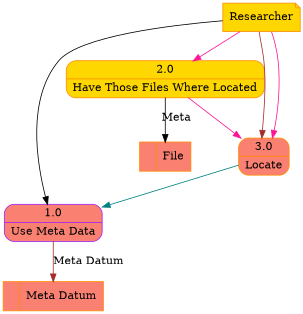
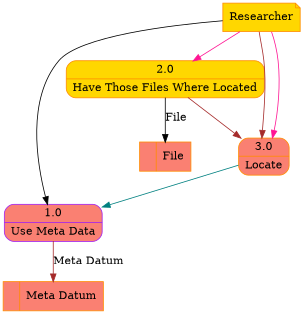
(211, 115) -> (211, 115)
(176, 118) -> (176, 118)
